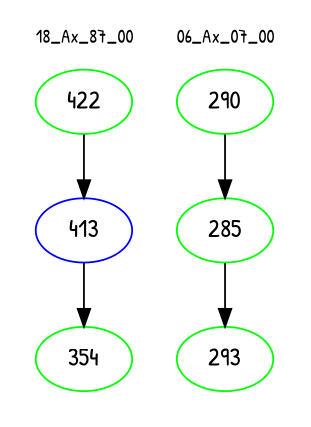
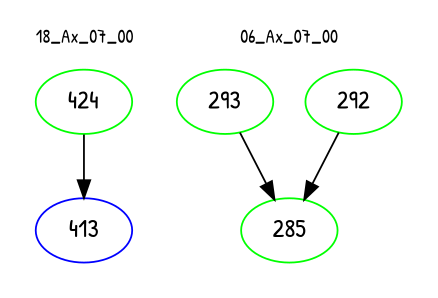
(85, 38) -> (85, 38)
(84, 102) -> (84, 102)
(225, 102) -> (354, 102)
(225, 286) -> (253, 158)
(84, 359) -> none
